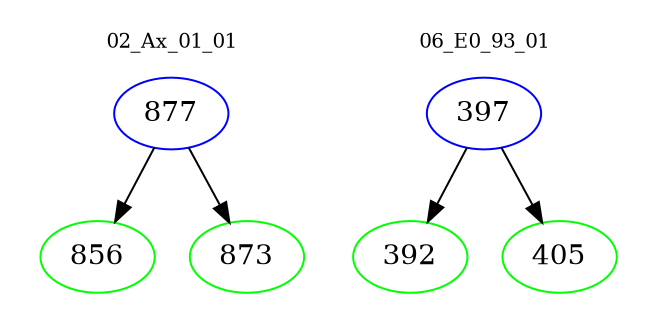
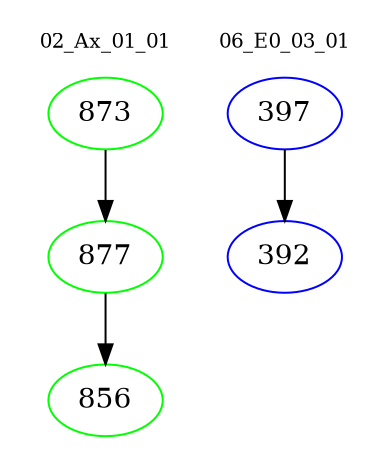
(485, 43) -> (285, 43)
(171, 114) -> (106, 257)
(204, 176) -> (106, 175)
(410, 257) -> (285, 257)
(560, 257) -> none
